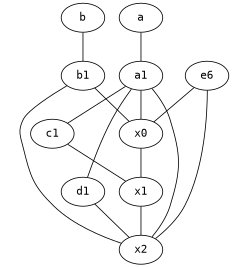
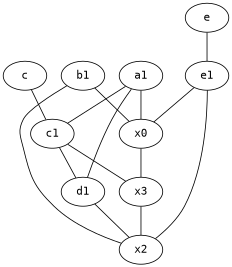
(83, 18) -> none
(141, 18) -> none
none -> (207, 18)
none -> (25, 76)
(207, 76) -> (207, 76)
none -> (68, 163)
(178, 163) -> none
(141, 192) -> (141, 192)
